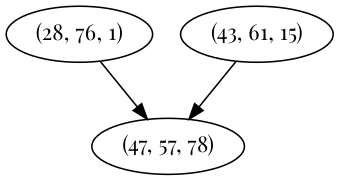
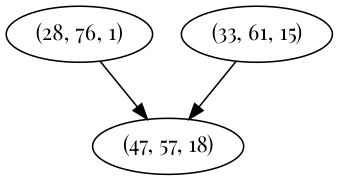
(257, 34) -> (257, 34)
(168, 146) -> (168, 146)
